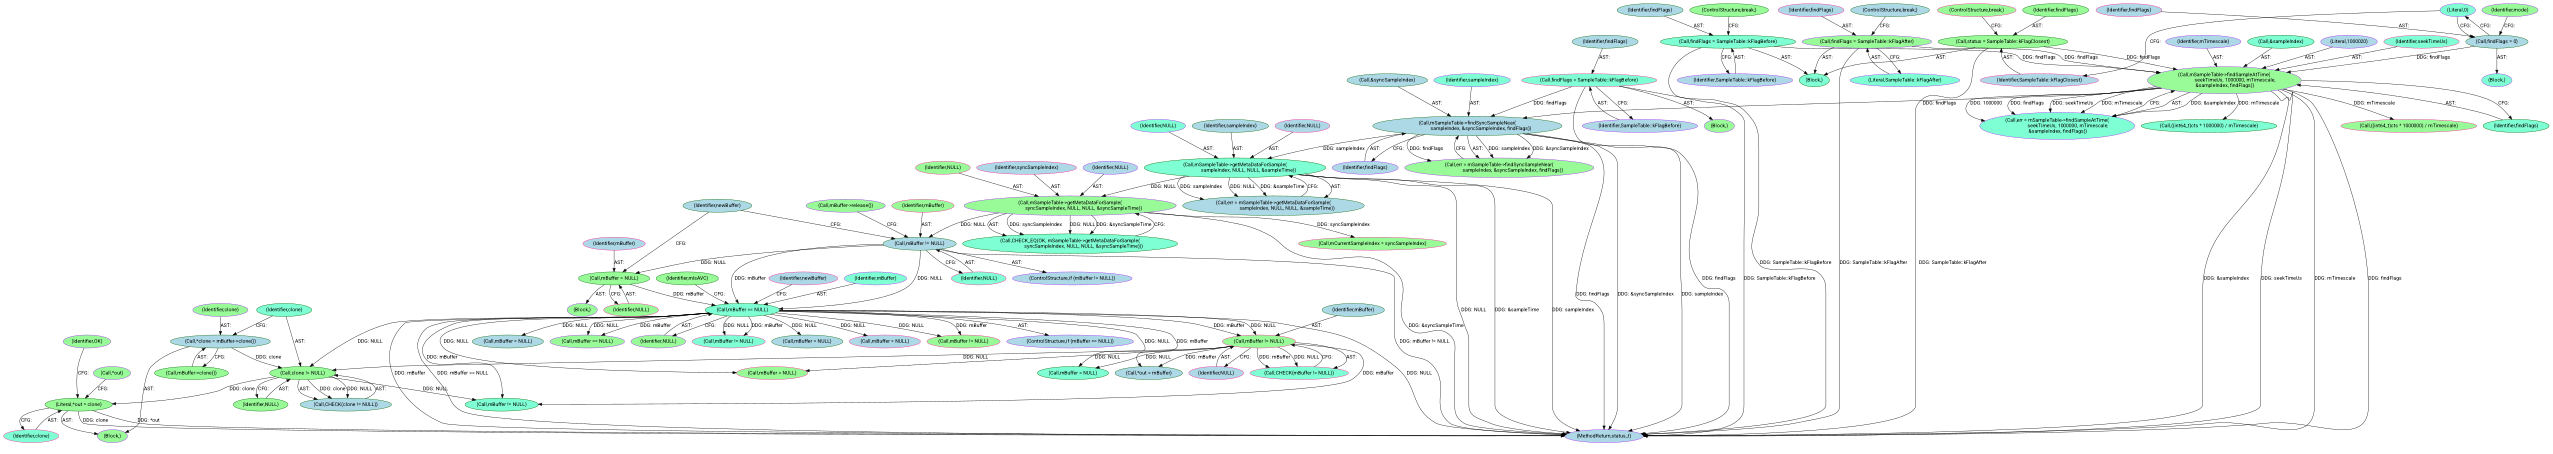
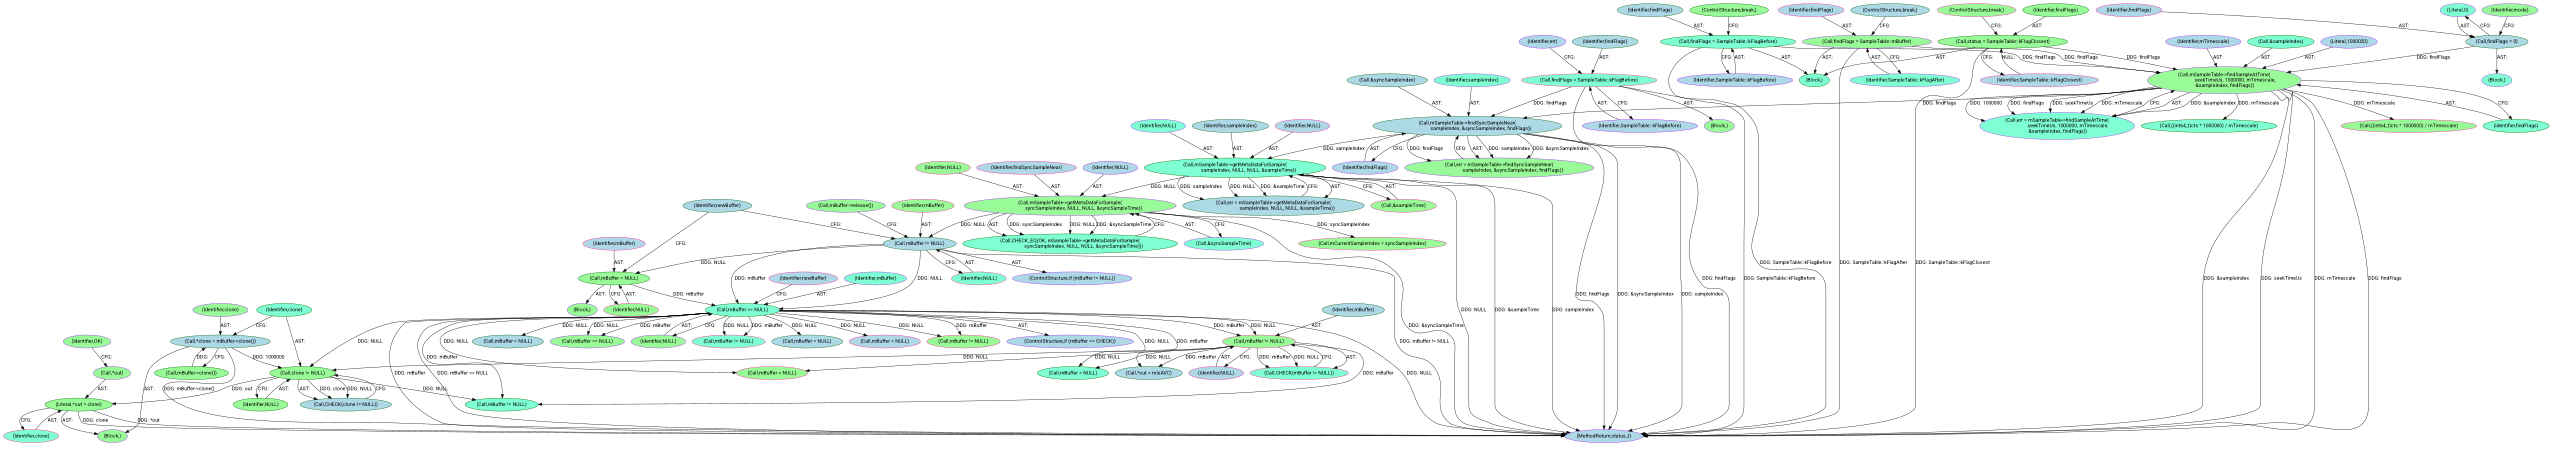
(2242, 19) -> (1985, 63)
(2466, 26) -> (2466, 26)
none -> (1542, 42)
(1867, 42) -> (1867, 42)
(2422, 42) -> none
(2009, 57) -> (2009, 57)
(1905, 80) -> (1905, 80)
(1027, 168) -> (1027, 168)
none -> (1404, 206)
none -> (1224, 244)
(1953, 263) -> (1953, 263)
(687, 278) -> none
(1070, 341) -> (1070, 341)
(203, 357) -> (203, 357)
(269, 357) -> (269, 357)
(77, 371) -> (98, 356)
(1149, 373) -> (1149, 373)
(104, 389) -> (104, 389)
(242, 389) -> (242, 389)
(382, 389) -> (382, 389)
none -> (426, 424)
